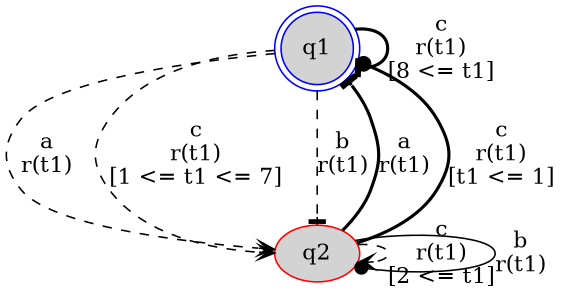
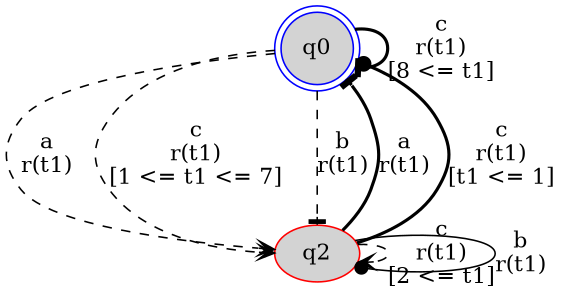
(317, 48) -> (317, 48)
